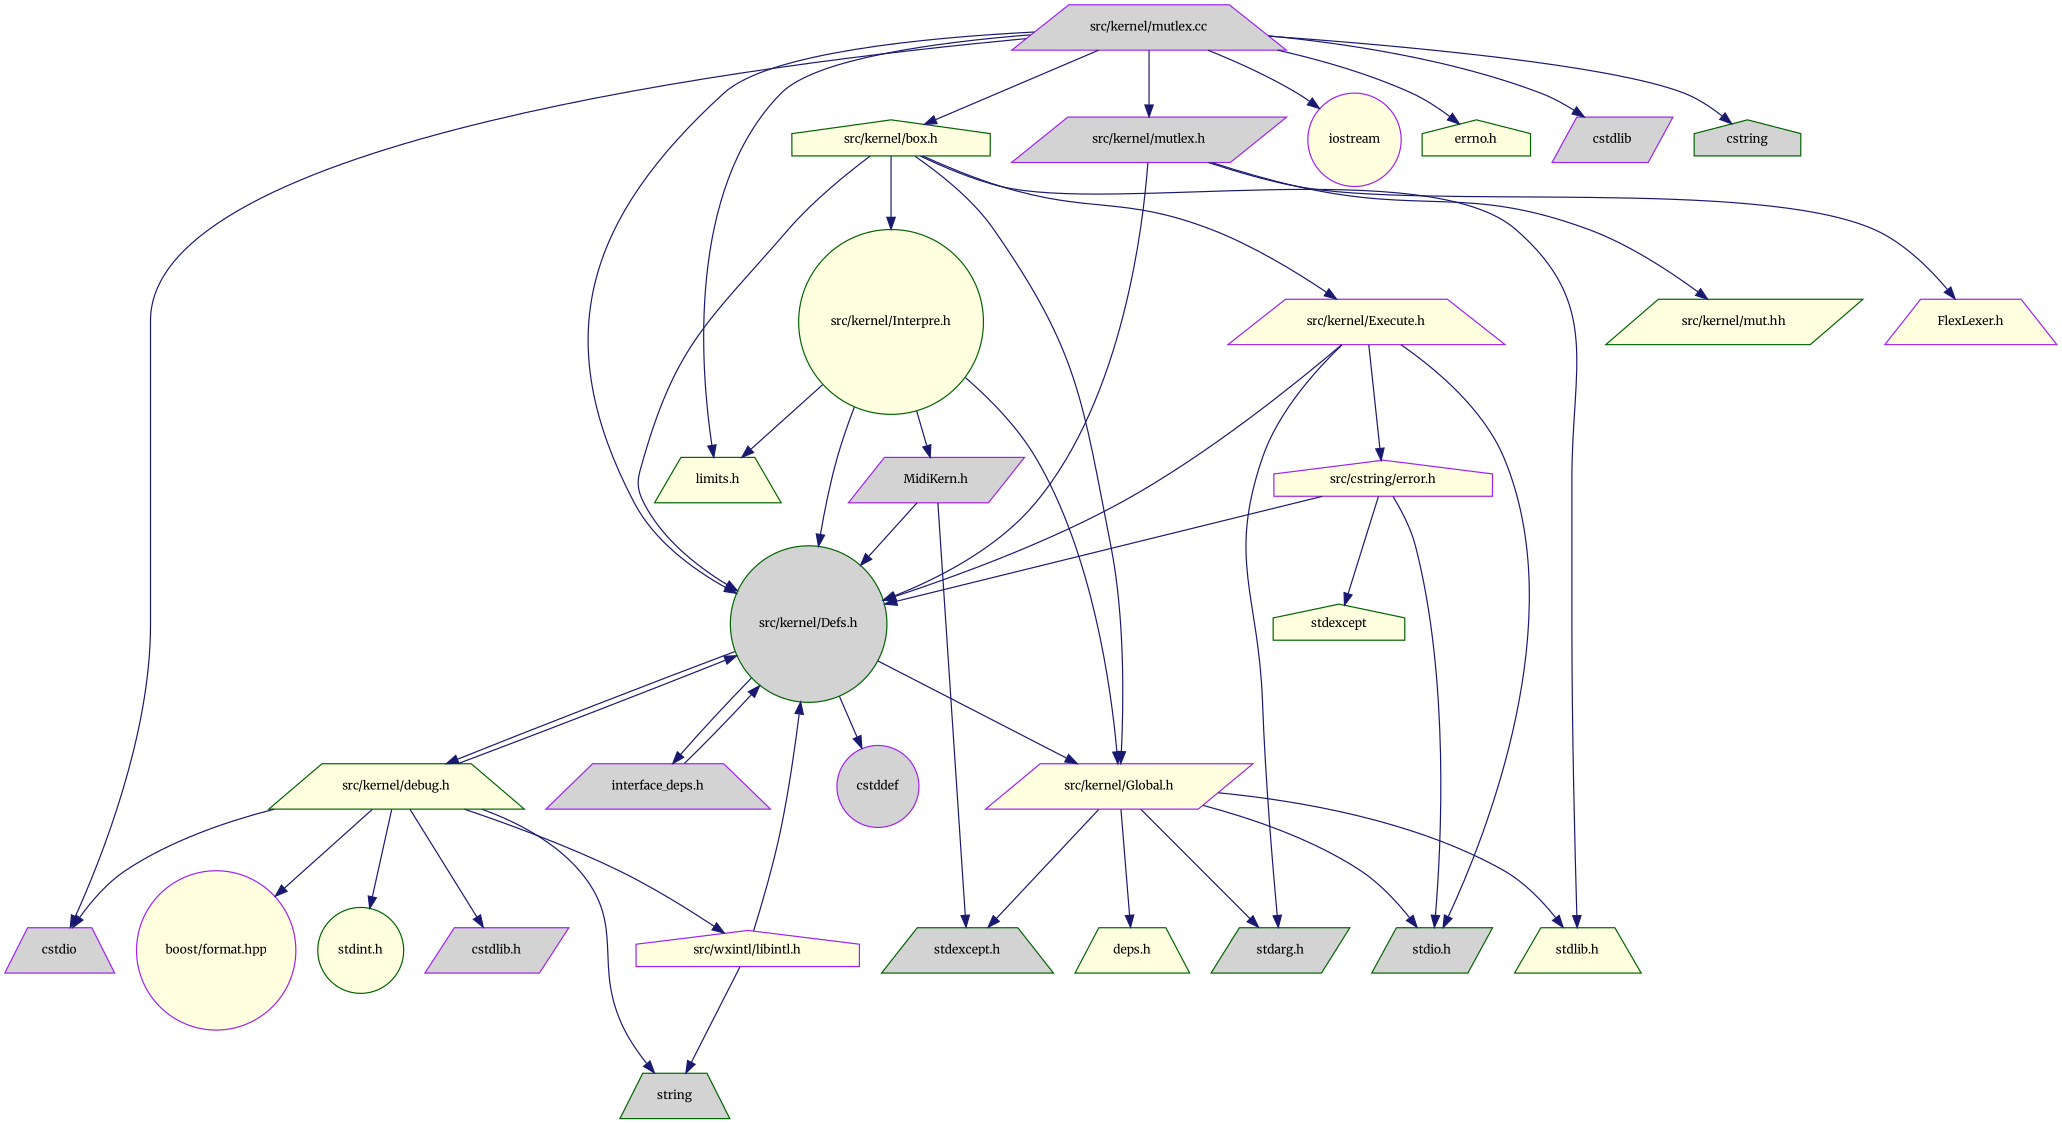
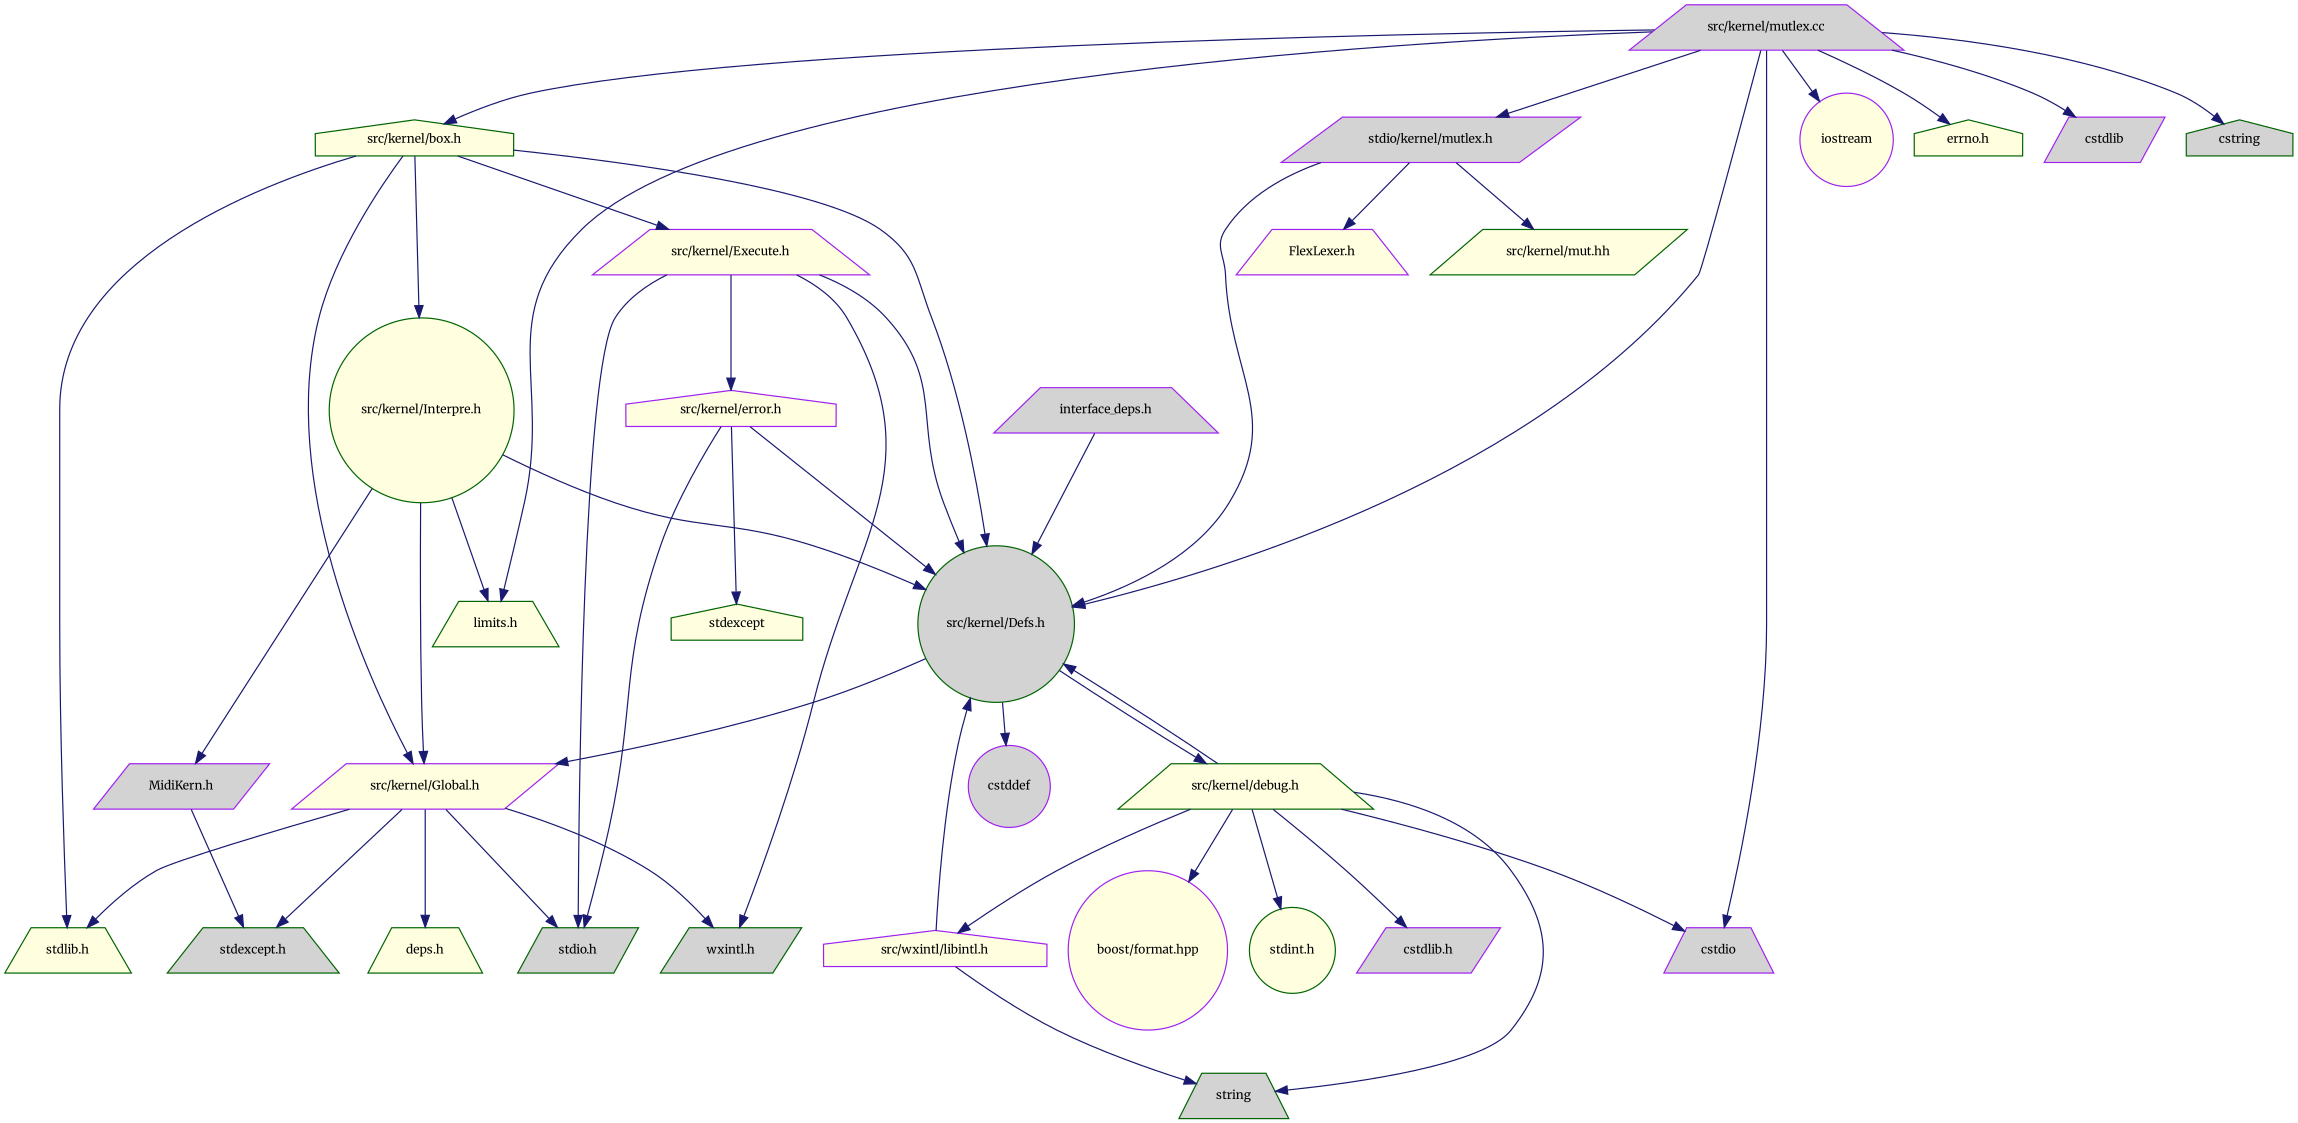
(1149, 140) -> (1431, 140)
(1383, 480) -> (731, 410)
(893, 529) -> none
(716, 716) -> none
(1280, 950) -> (731, 950)
